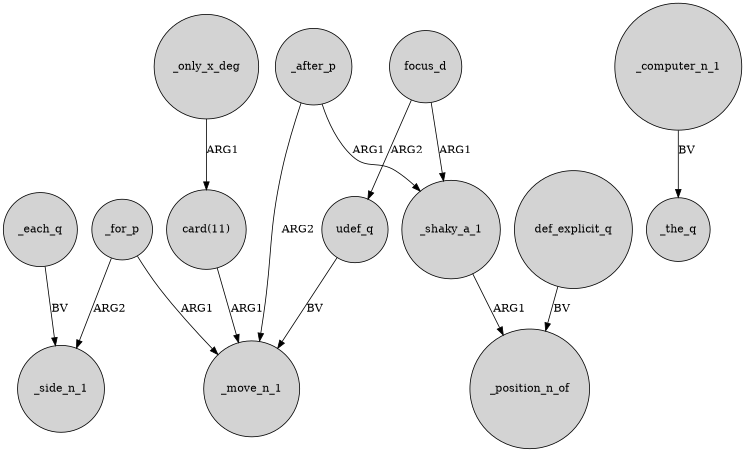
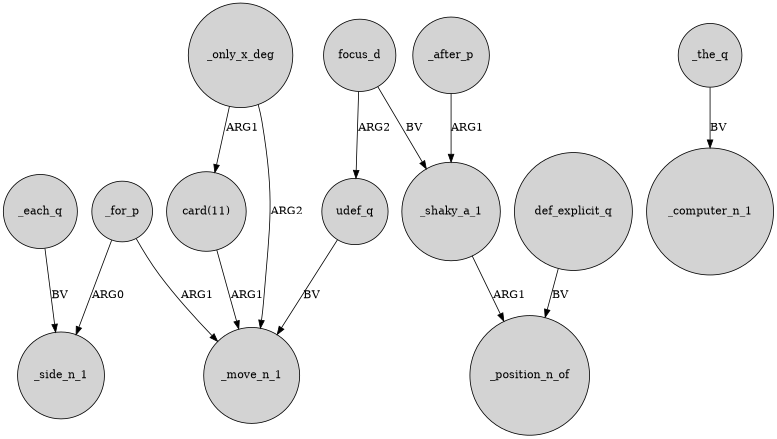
(455, 150) -> (414, 128)
(678, 160) -> (710, 114)
(274, 217) -> (270, 212)
(110, 309) -> (108, 295)
